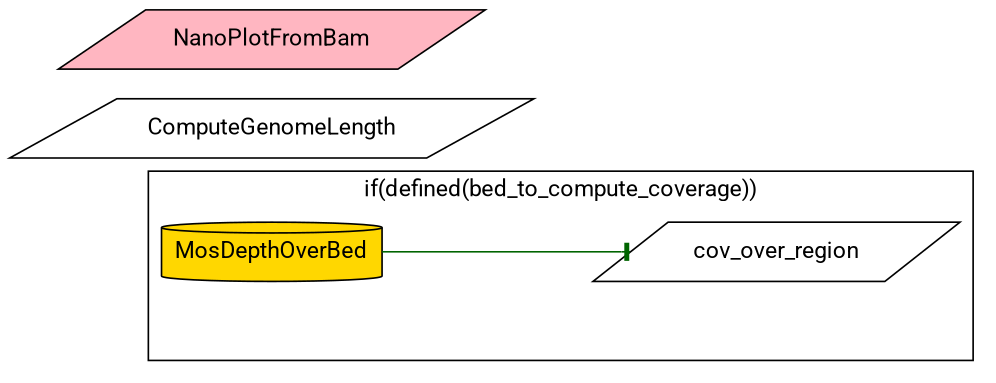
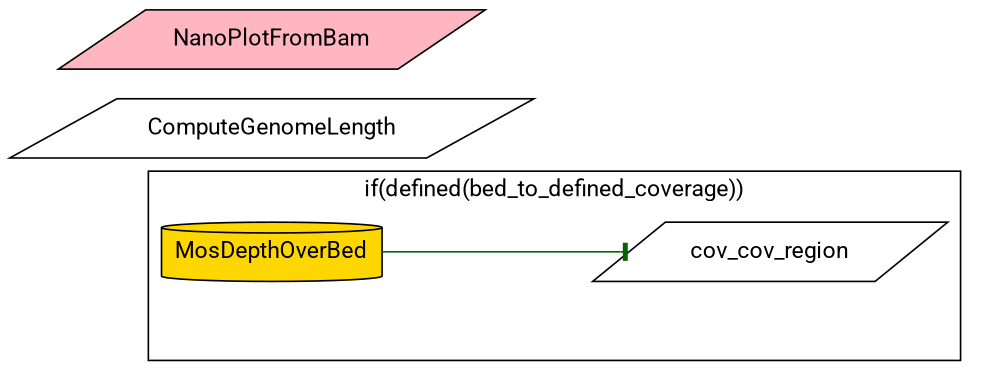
(561, 190) -> (554, 190)
(776, 252) -> (770, 252)
